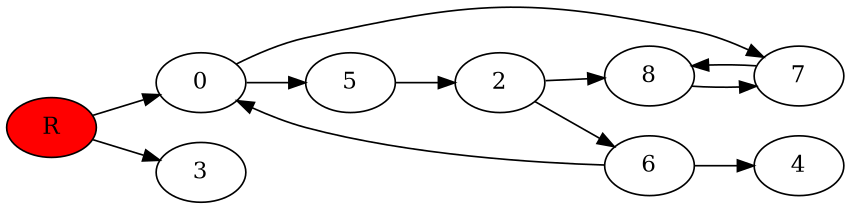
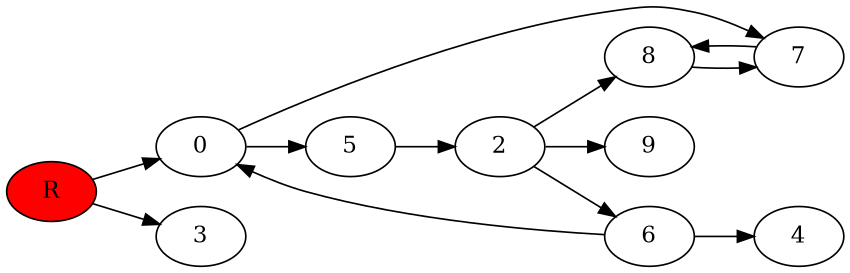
none -> (649, 147)
